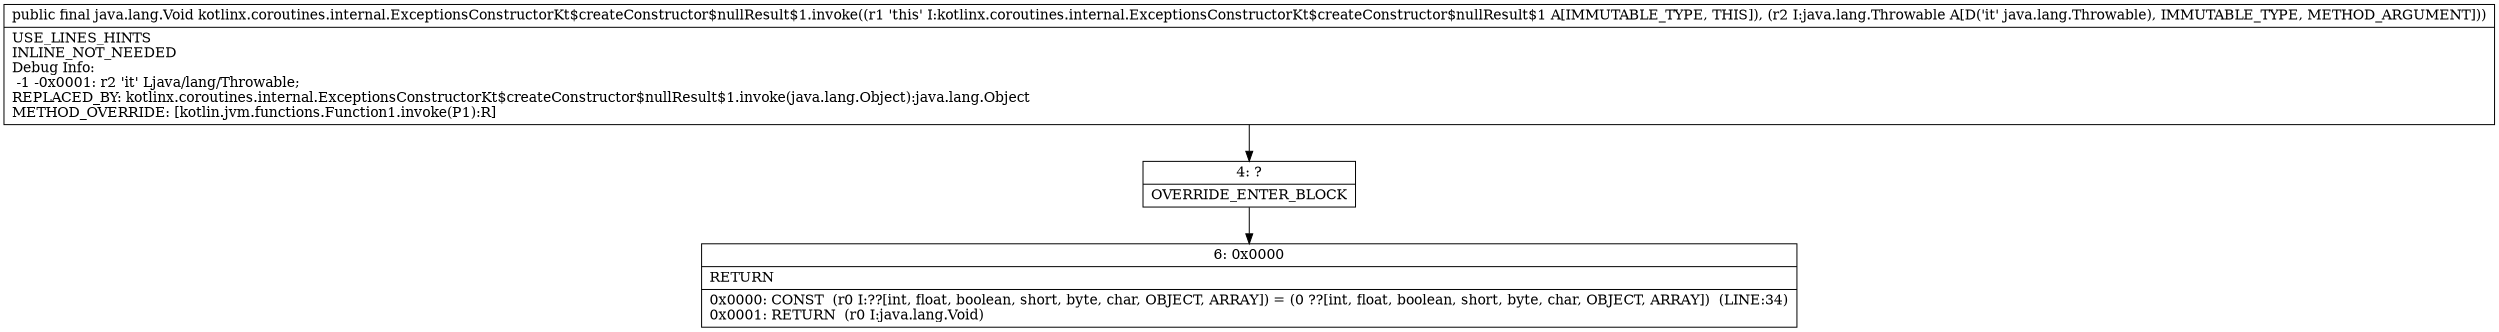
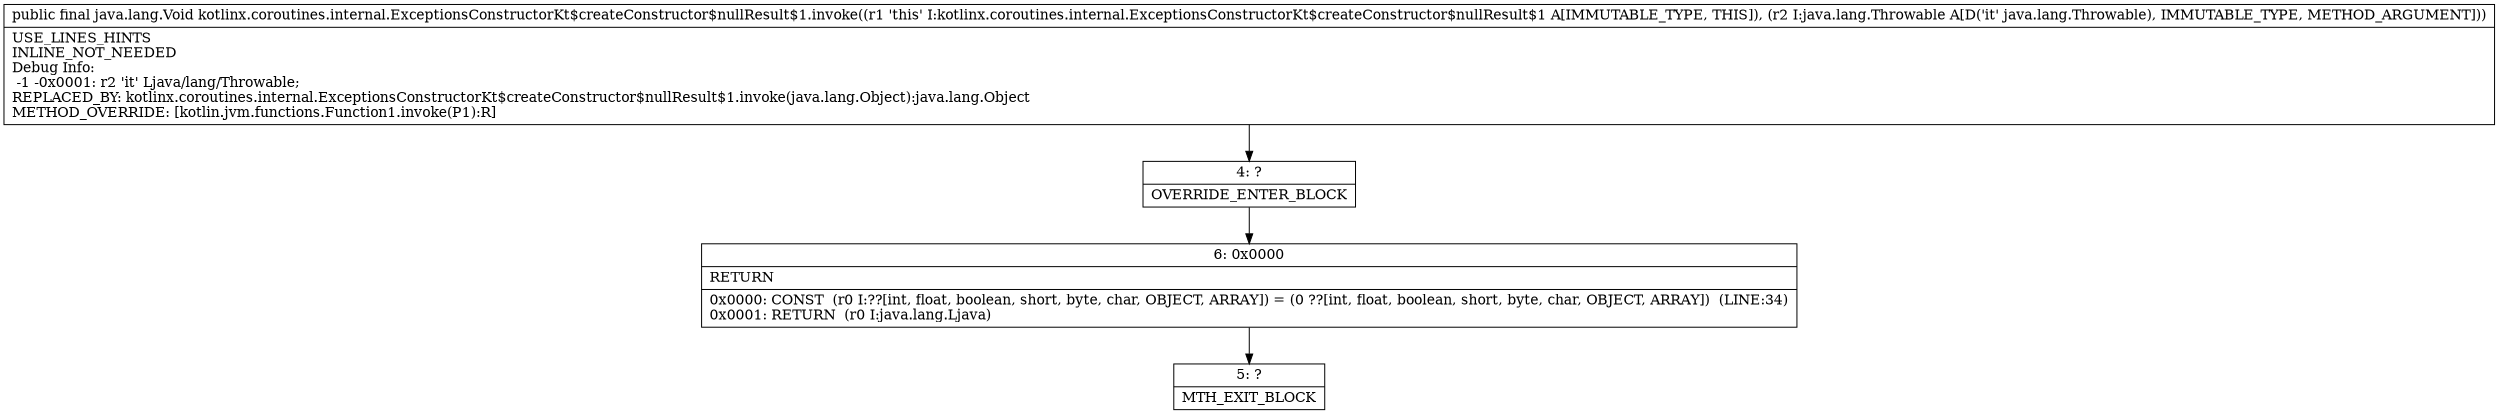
(849, 315) -> (853, 315)
none -> (1249, 387)
